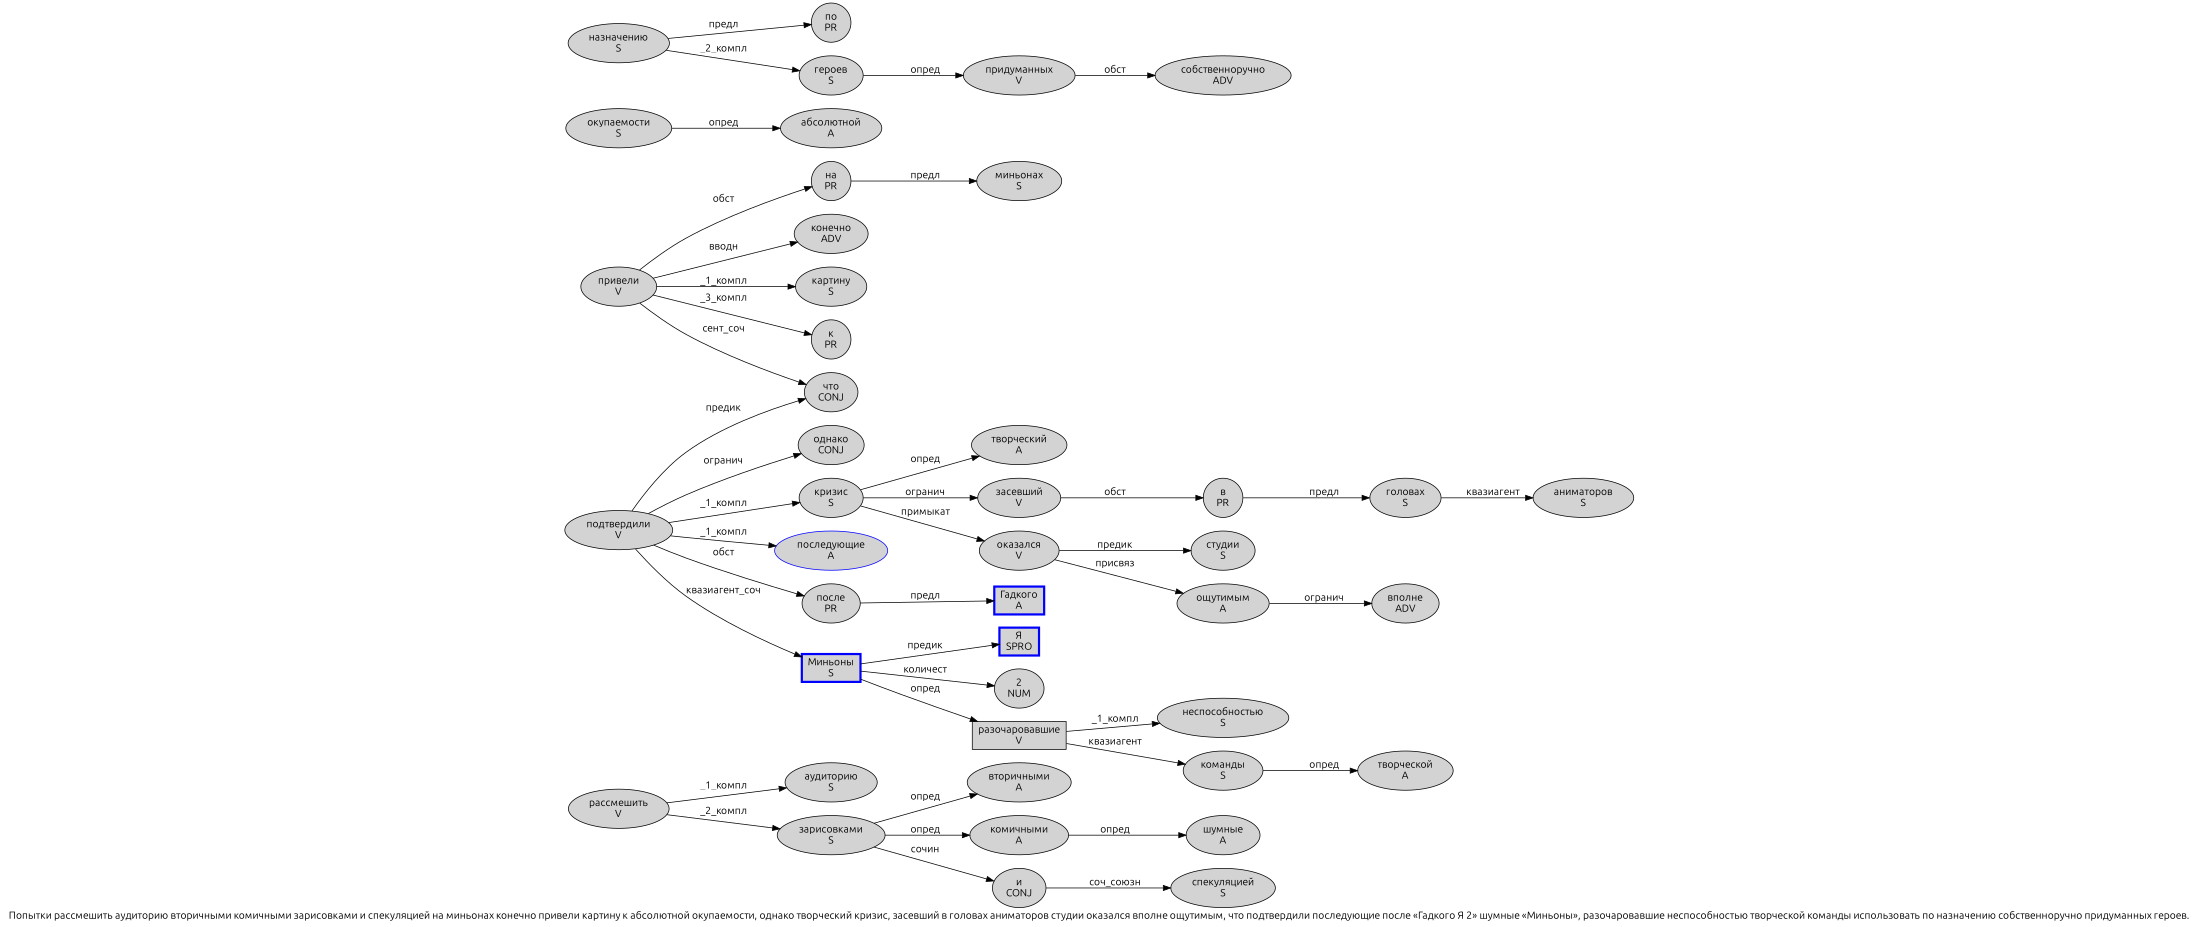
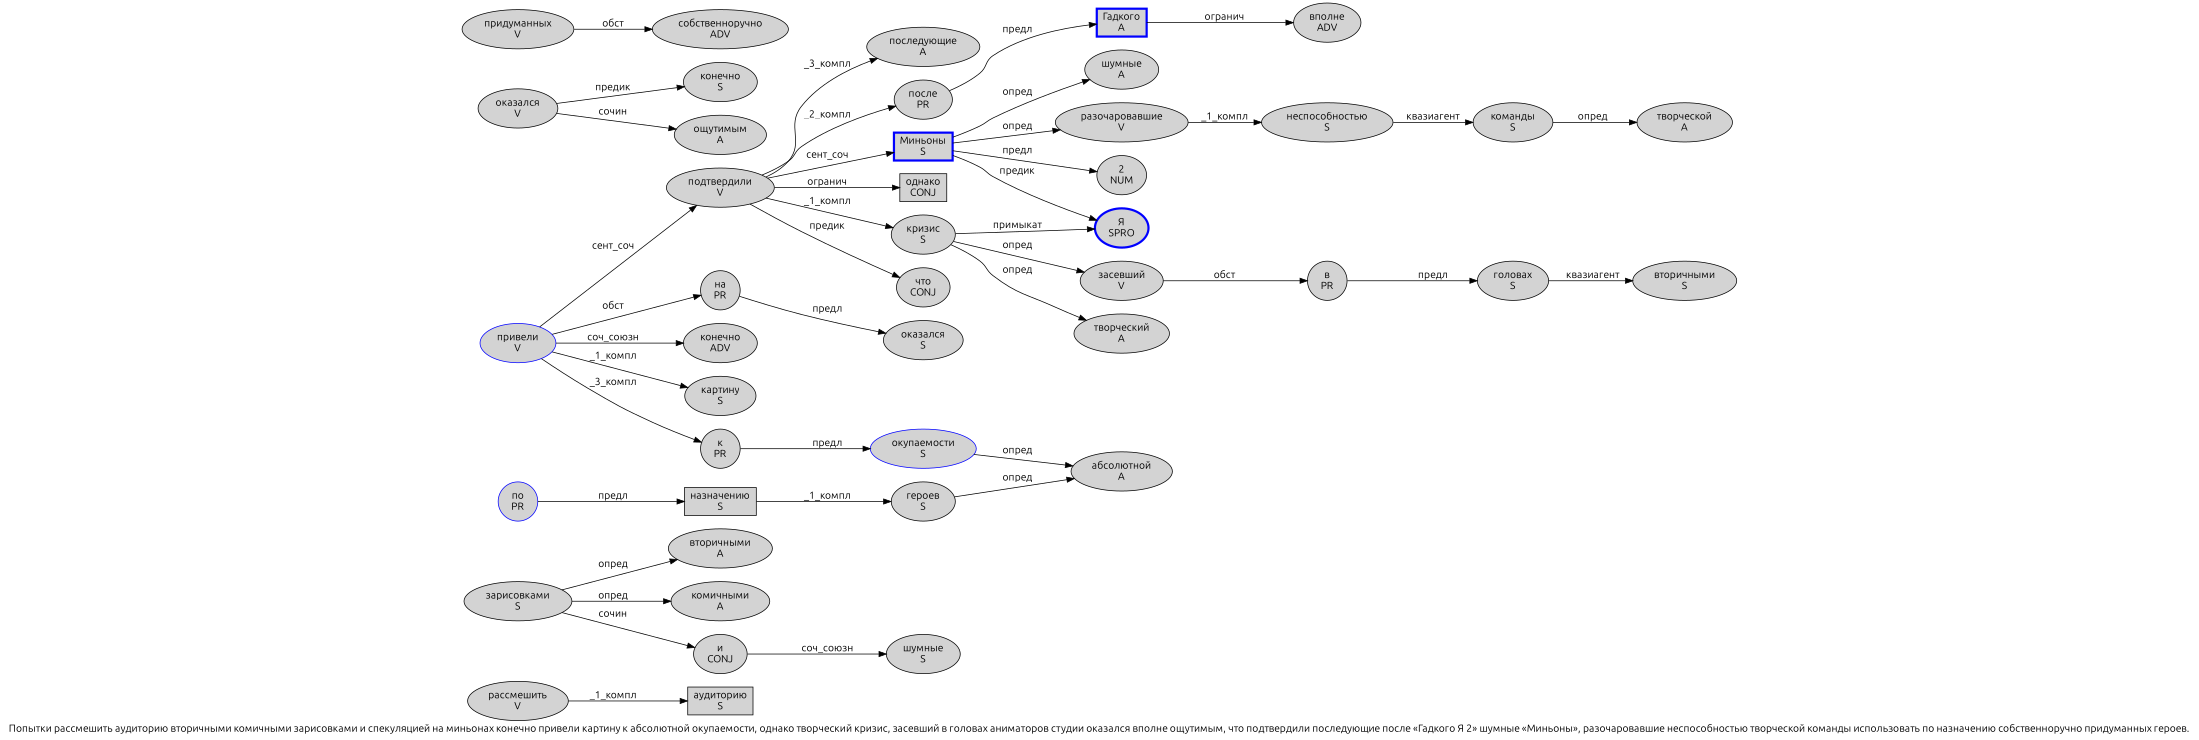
(831, 23) -> (518, 501)
(736, 32) -> (607, 501)
(619, 43) -> (720, 501)
(724, 49) -> (828, 496)
(910, 75) -> (1011, 488)
(619, 128) -> (923, 449)
(1019, 181) -> (923, 340)
(724, 247) -> (613, 338)
(619, 287) -> (518, 343)
(716, 349) -> (615, 268)
(831, 445) -> (923, 188)
none -> (802, 449)
(925, 492) -> (1018, 245)
(1583, 498) -> (1685, 281)
(919, 522) -> (1021, 232)
(724, 532) -> (828, 64)
(831, 551) -> (923, 47)
(1223, 551) -> (720, 82)
(724, 552) -> (828, 115)
(1115, 563) -> (613, 112)
(724, 591) -> (828, 155)
(1317, 603) -> (1216, 23)
(1019, 642) -> (1122, 228)
(925, 670) -> (1018, 151)
(1019, 735) -> (1122, 122)
(1122, 753) -> (1429, 122)
(831, 782) -> (720, 701)
(720, 821) -> none
(1124, 835) -> (1017, 107)
(1223, 888) -> (923, 654)
